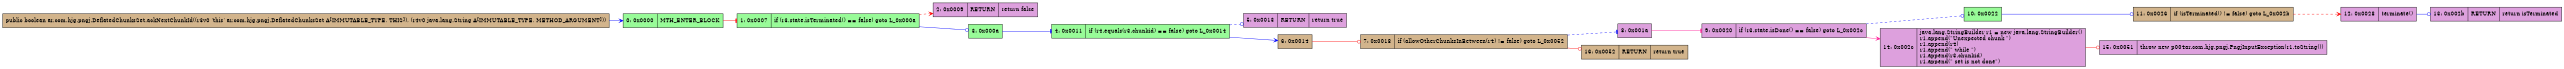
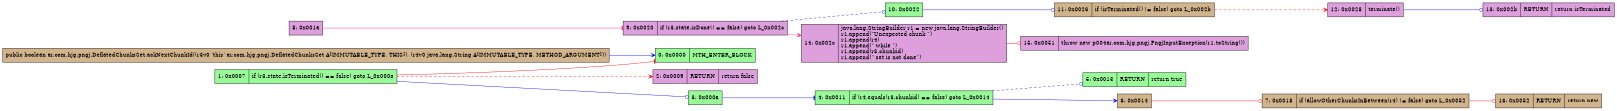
(1295, 20) -> (1134, 80)
(729, 21) -> (525, 71)
(1592, 34) -> none
(1669, 52) -> (1583, 101)
